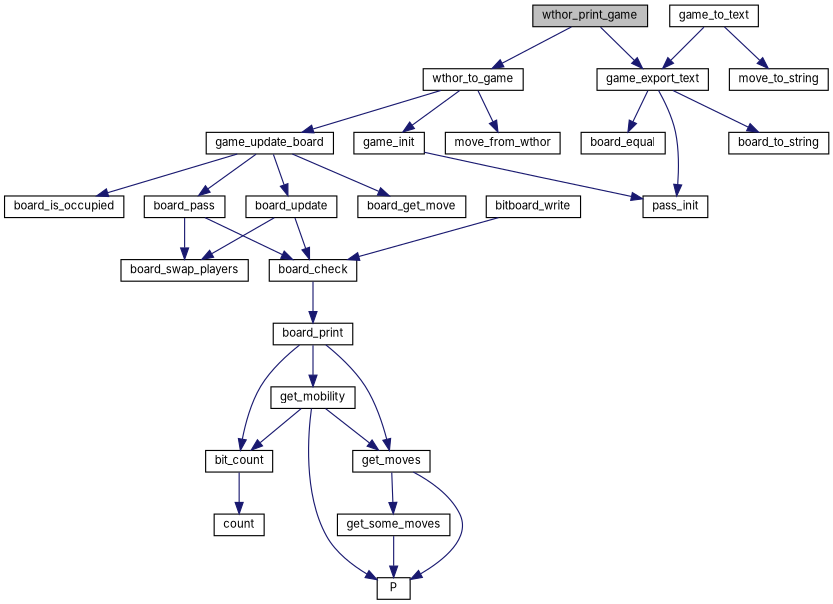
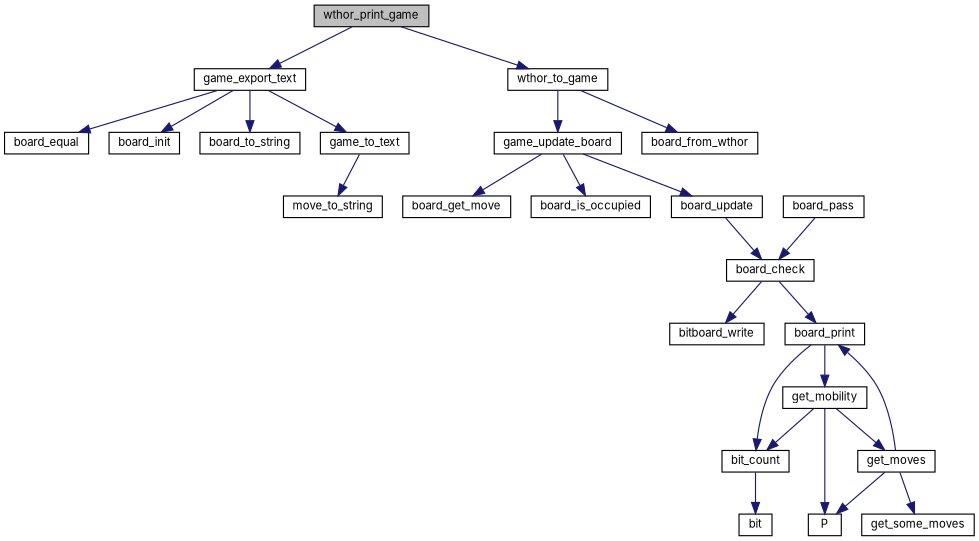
(687, 44) -> (302, 109)
(389, 143) -> none
(503, 143) -> (700, 143)
(232, 171) -> none
(675, 207) -> (144, 143)
(429, 237) -> (747, 298)
(185, 270) -> none
(365, 386) -> (882, 396)
(239, 525) -> (756, 525)
(394, 551) -> none
